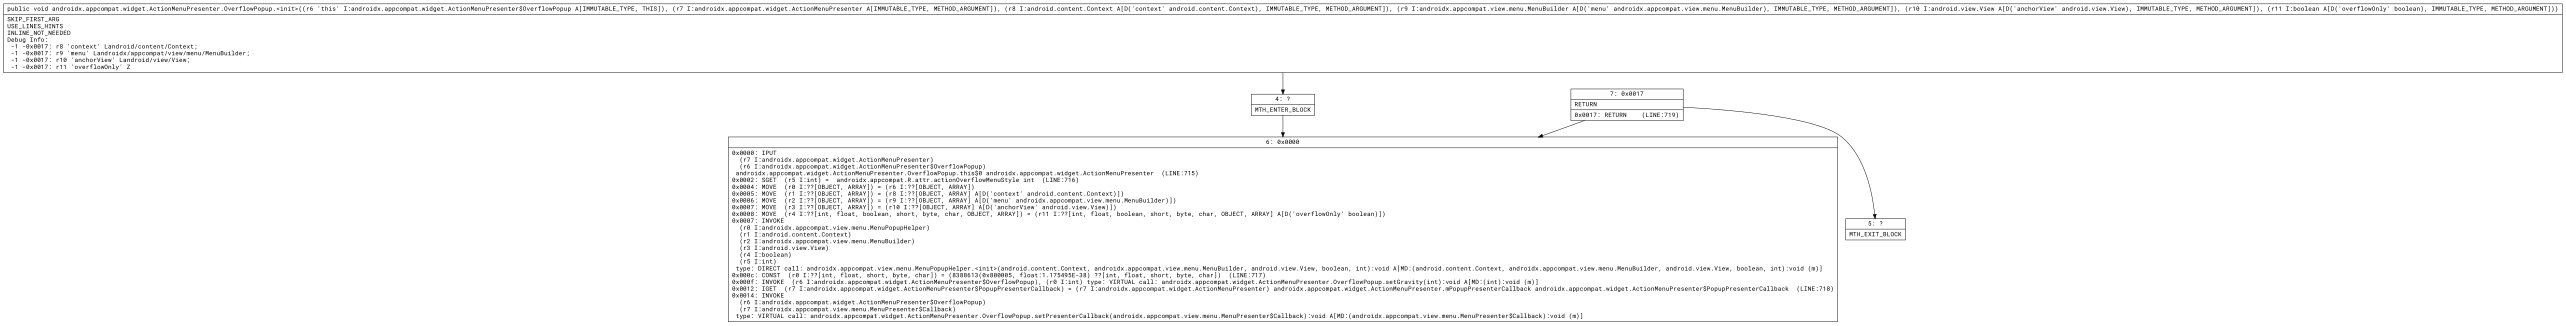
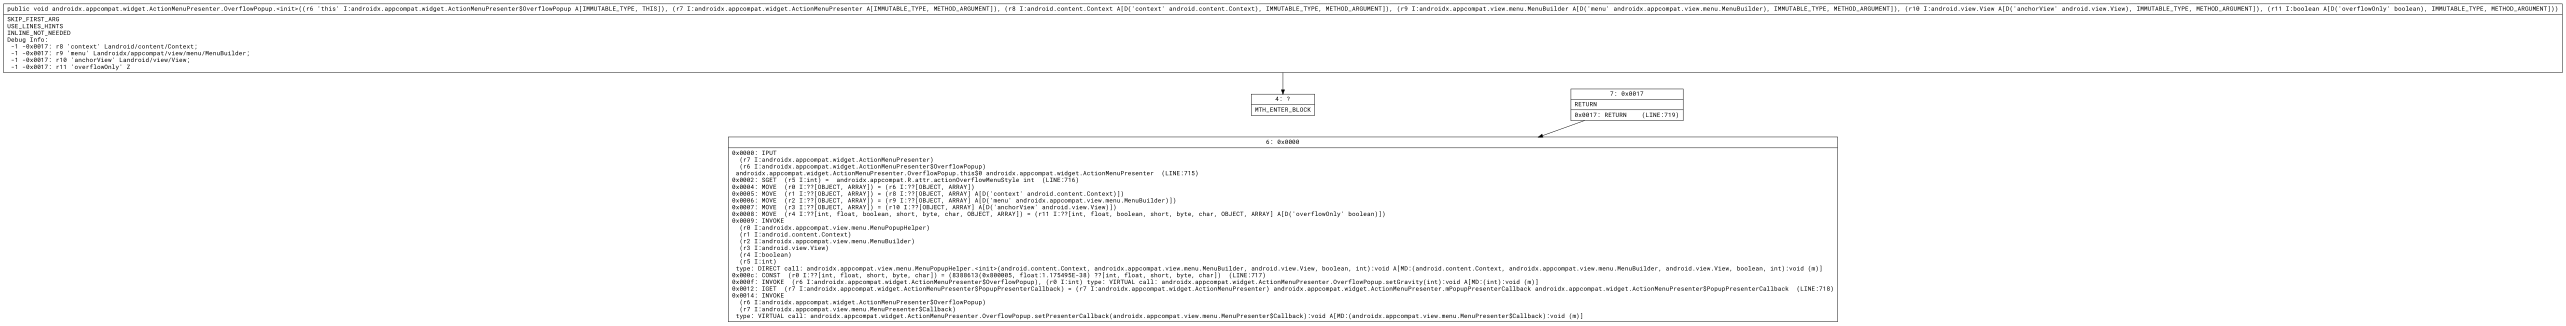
(1283, 124) -> none
(762, 221) -> (762, 221)
(1876, 229) -> none
